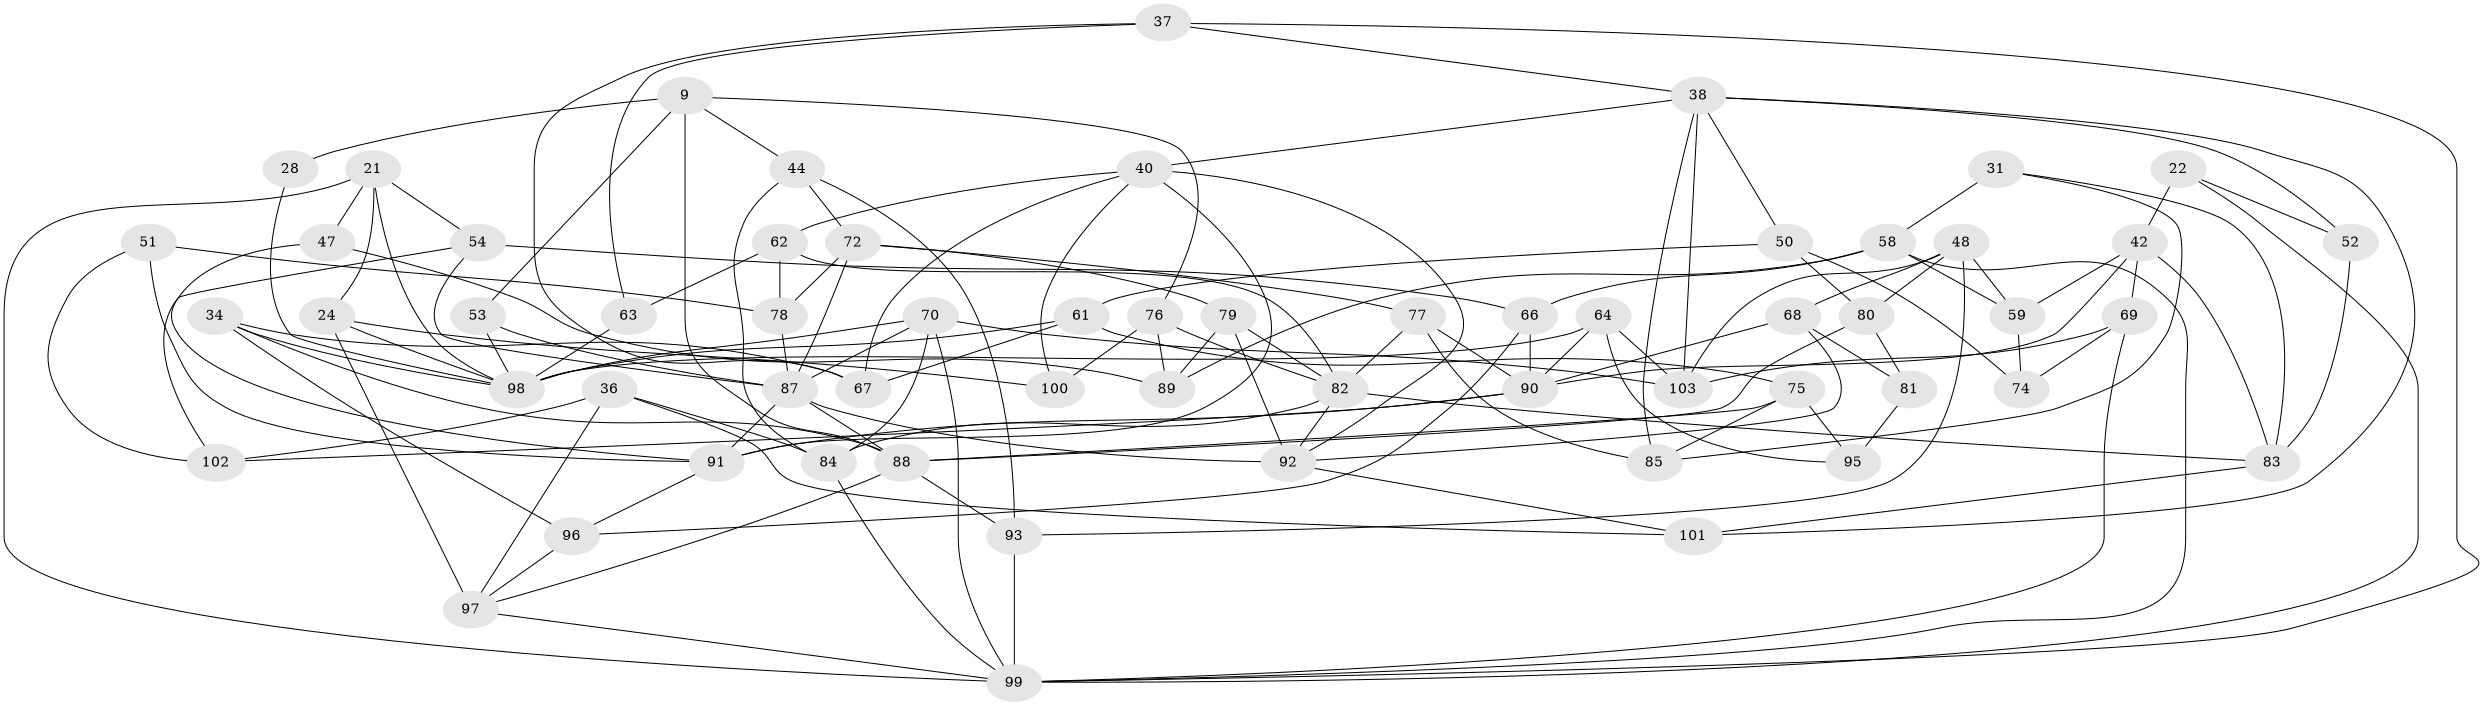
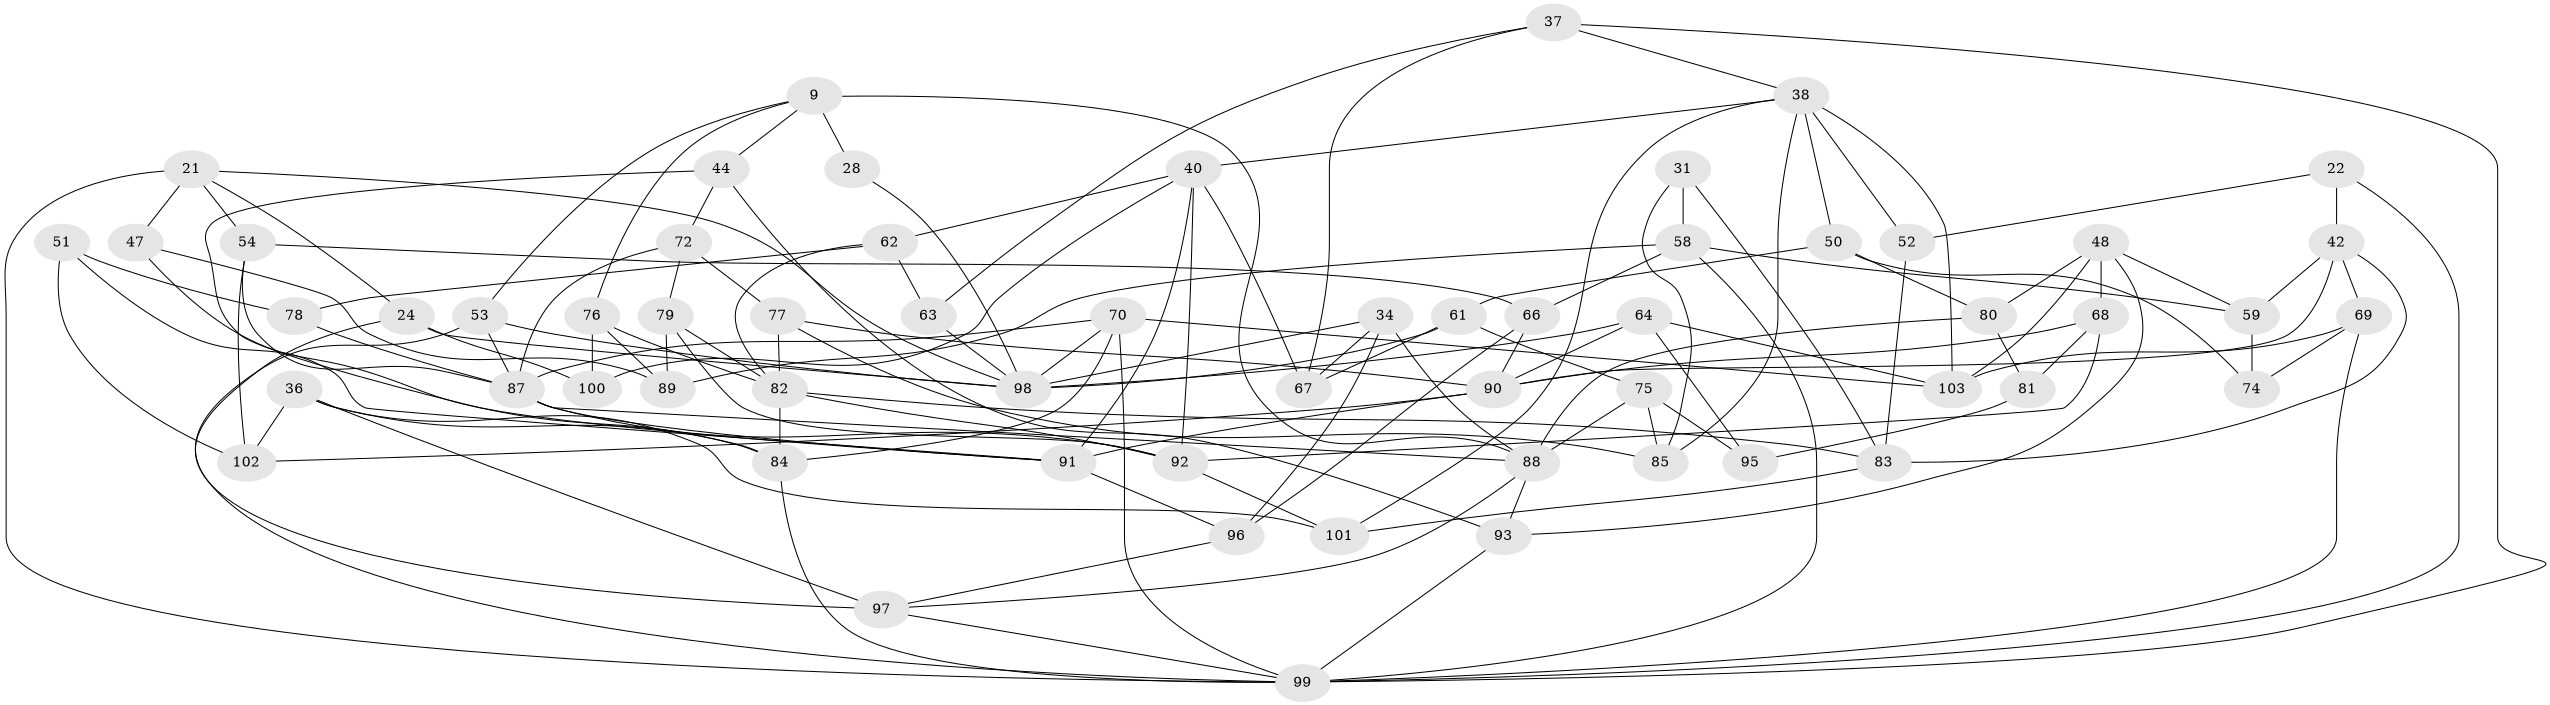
(817, 279) -> none
none -> (554, 618)
